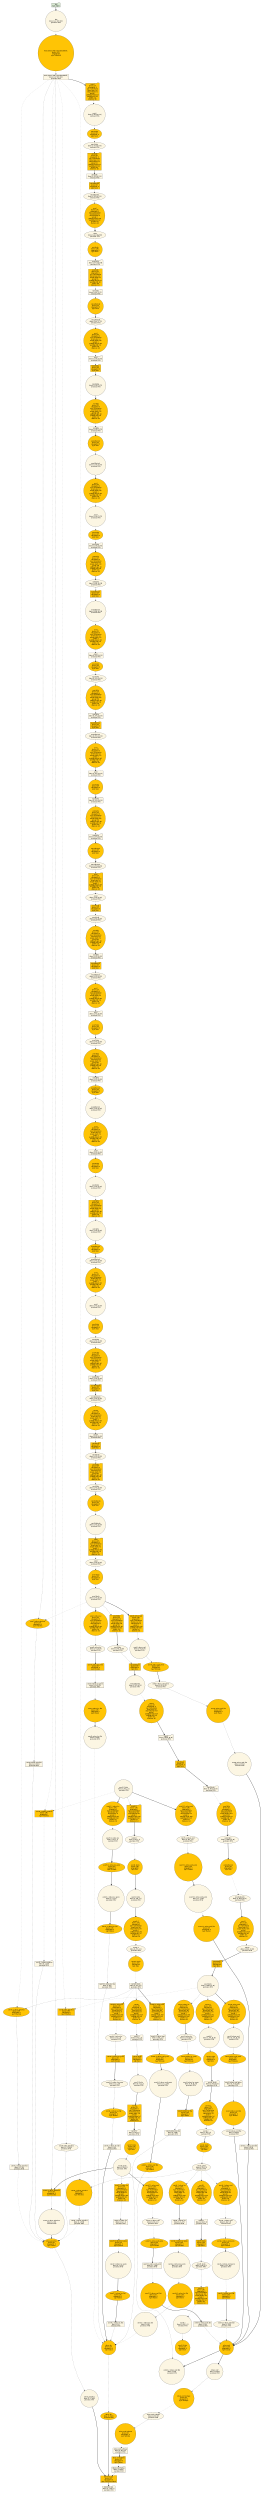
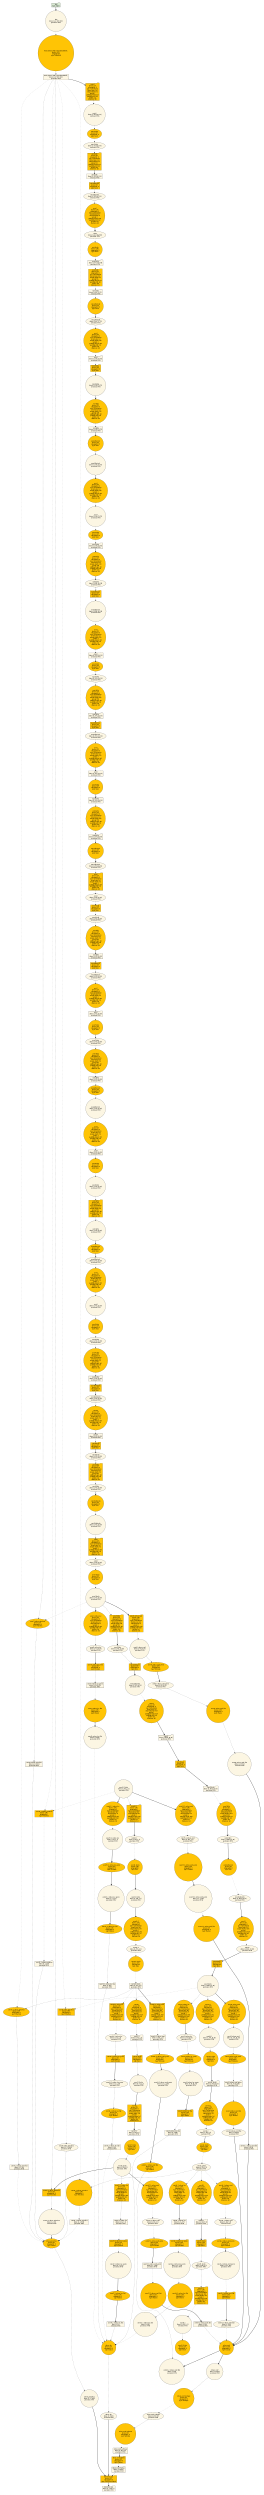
(102, 2244) -> (102, 2244)
(109, 2416) -> (109, 2416)
